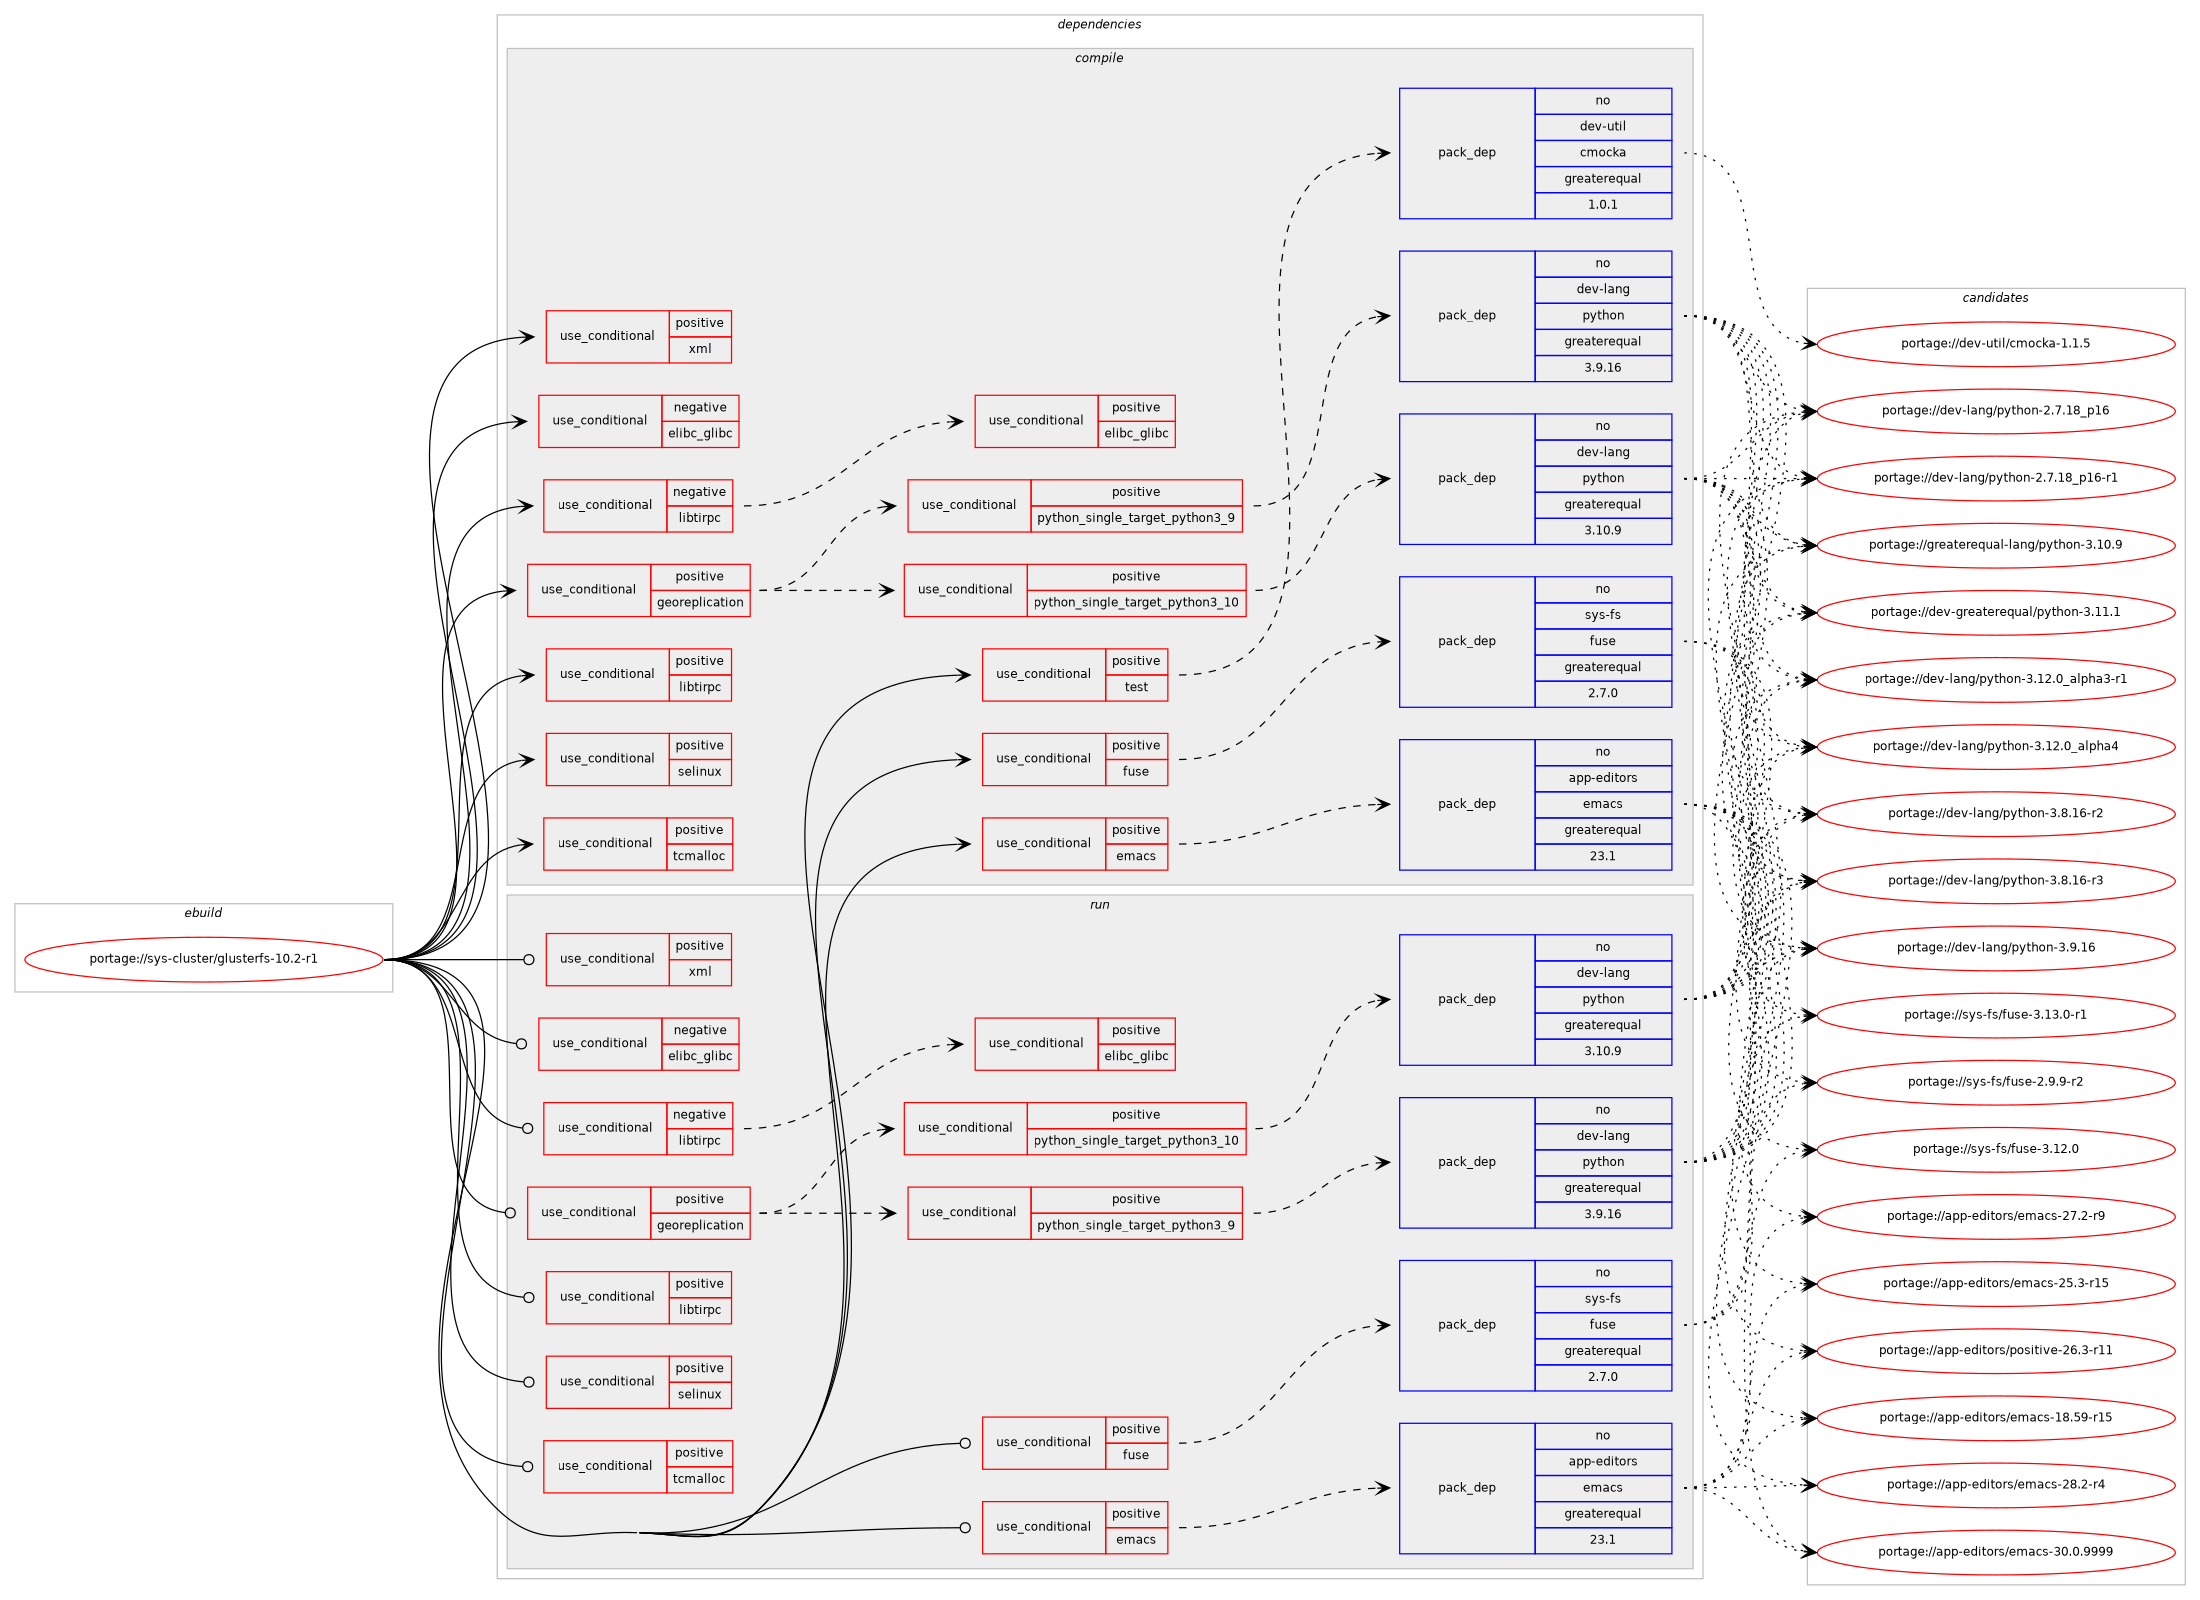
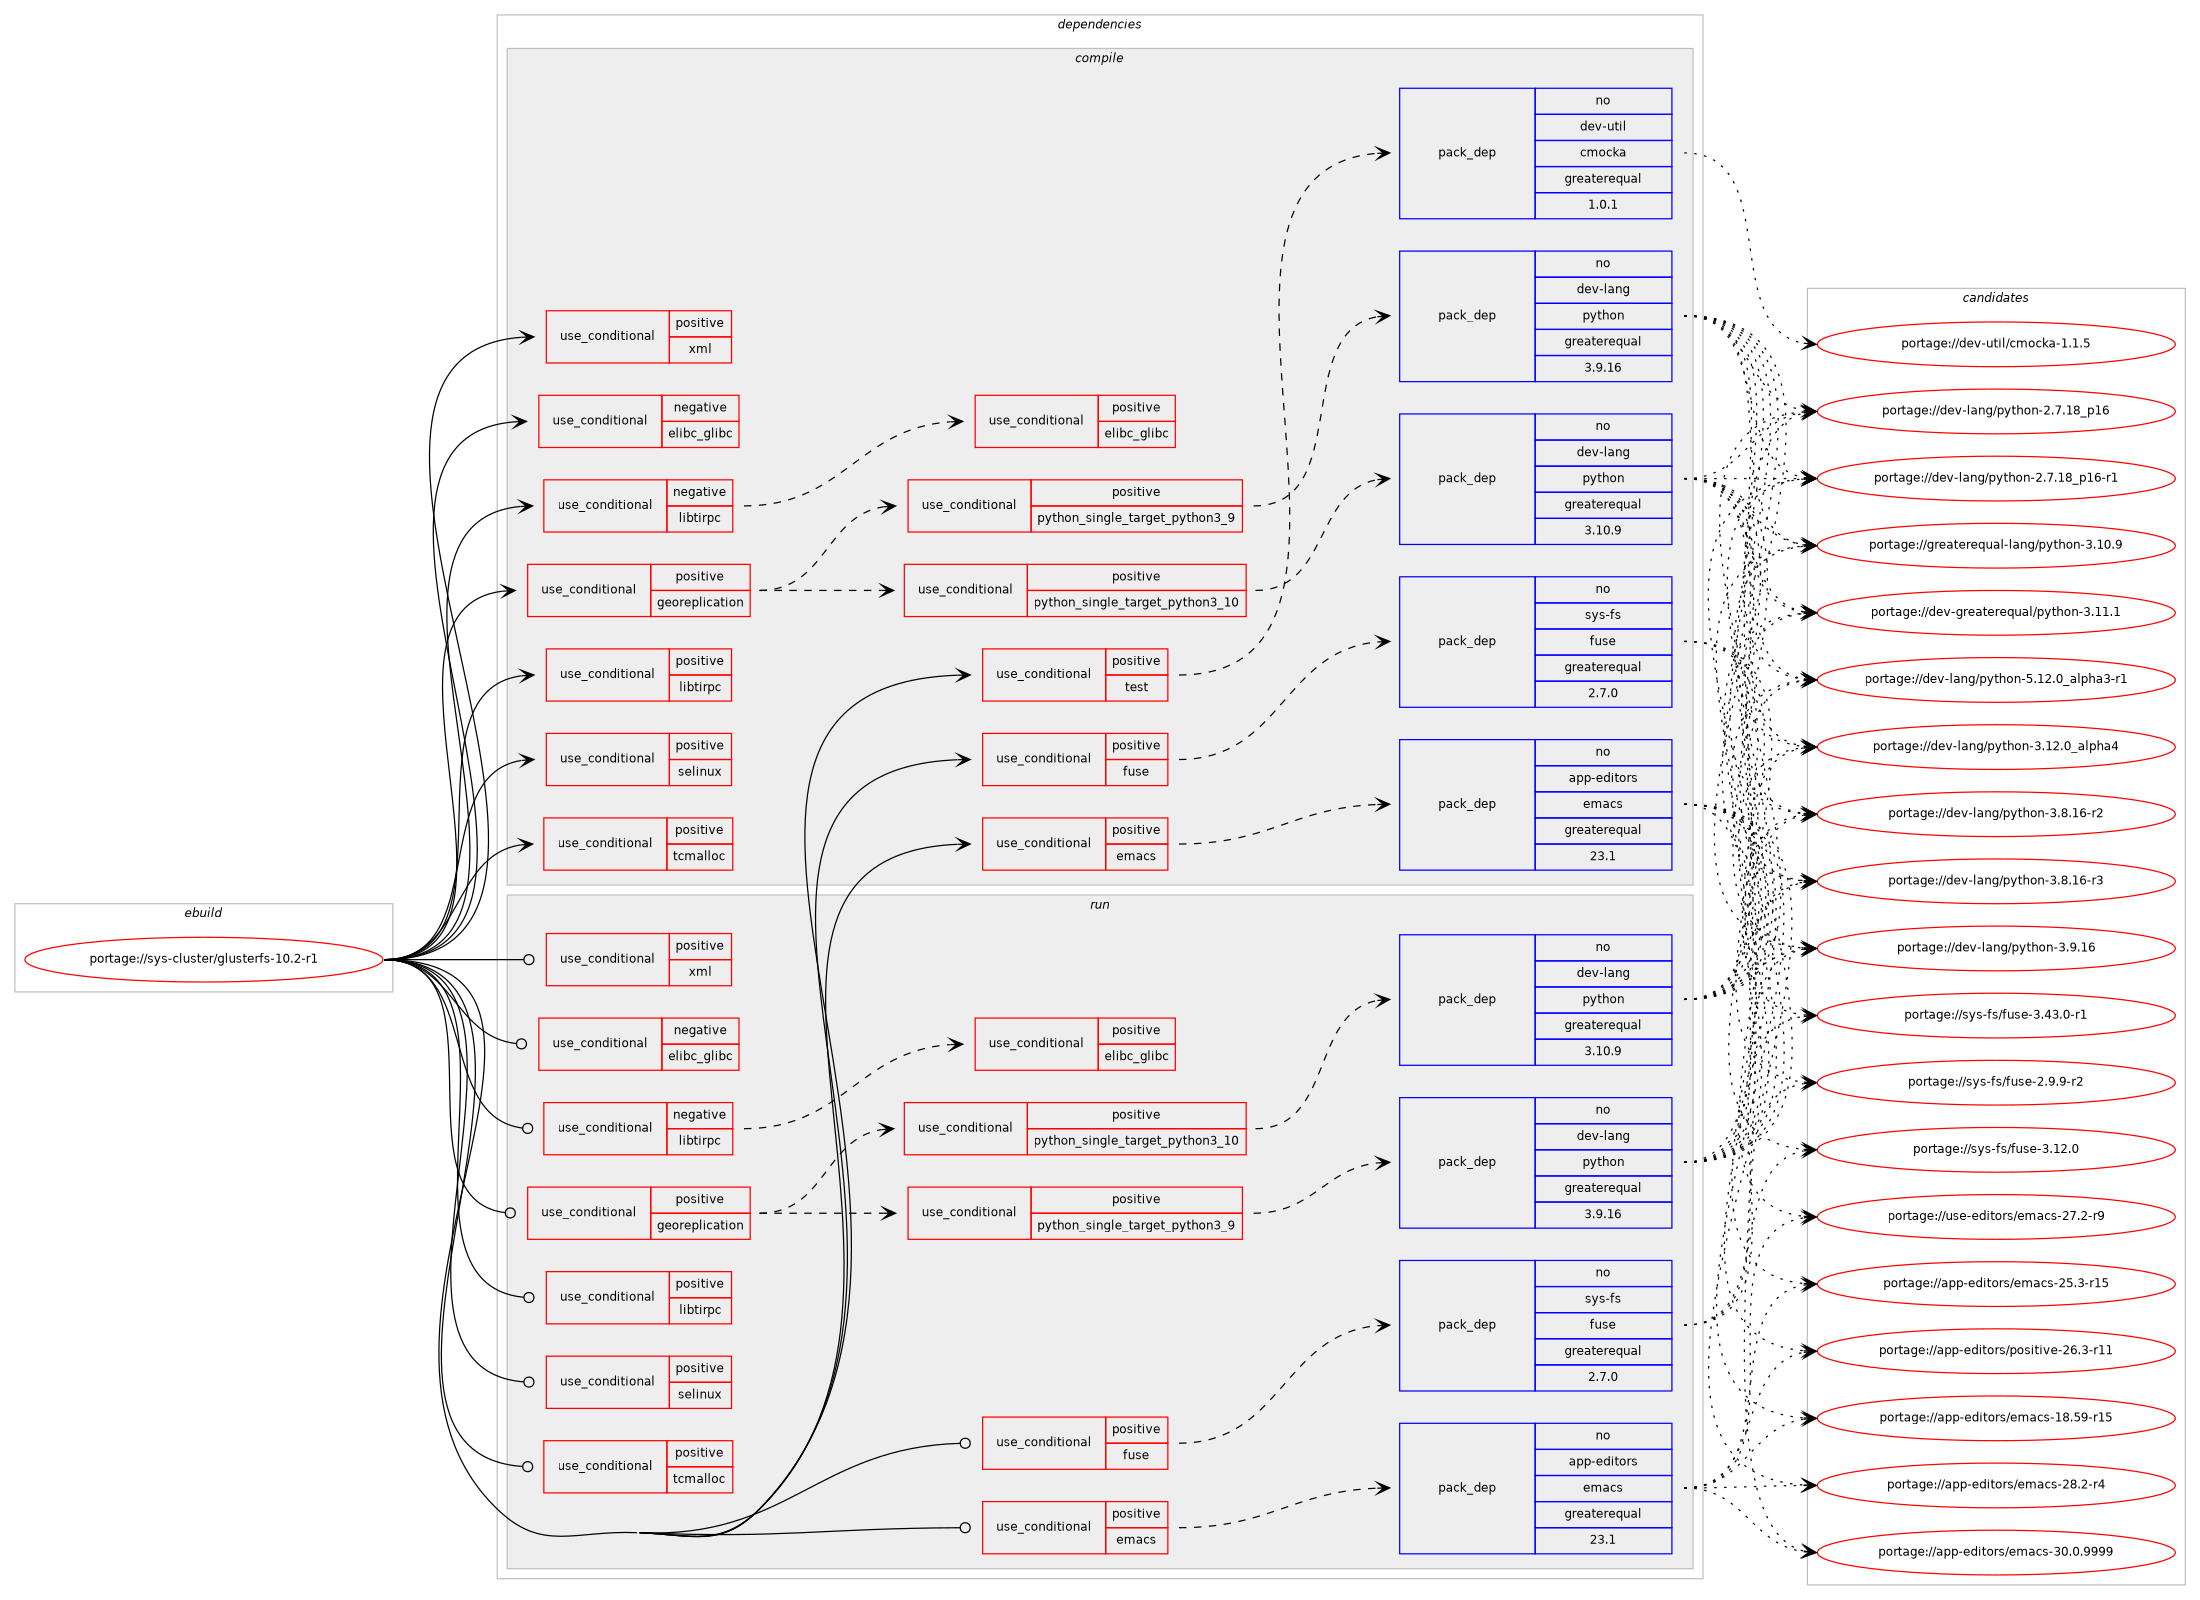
(1996, 680) -> (1996, 680)
(1996, 1016) -> (1996, 1016)
(1996, 1217) -> (1996, 1217)
